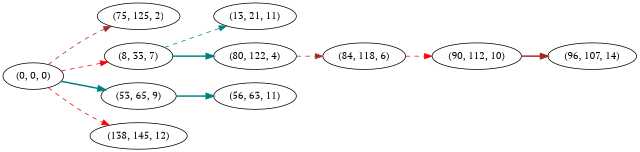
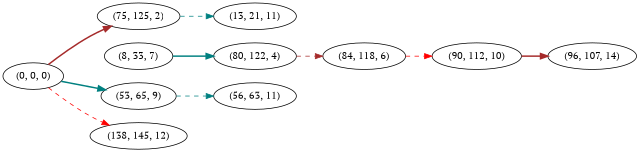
(192, 38) -> (193, 16)
(75, 45) -> (75, 45)
(81, 67) -> none
(191, 96) -> (191, 96)
